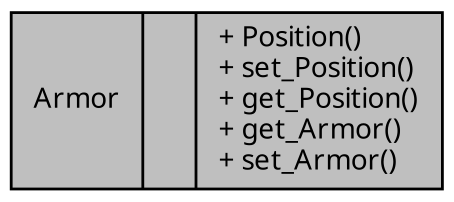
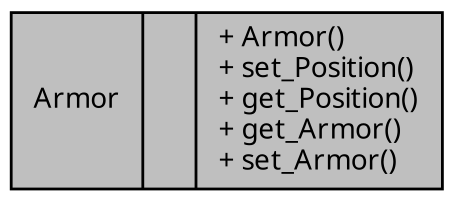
(291, 38) -> (283, 38)
